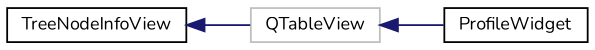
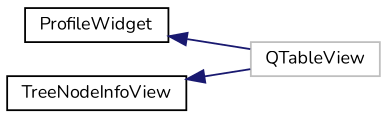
(421, 25) -> (219, 44)
